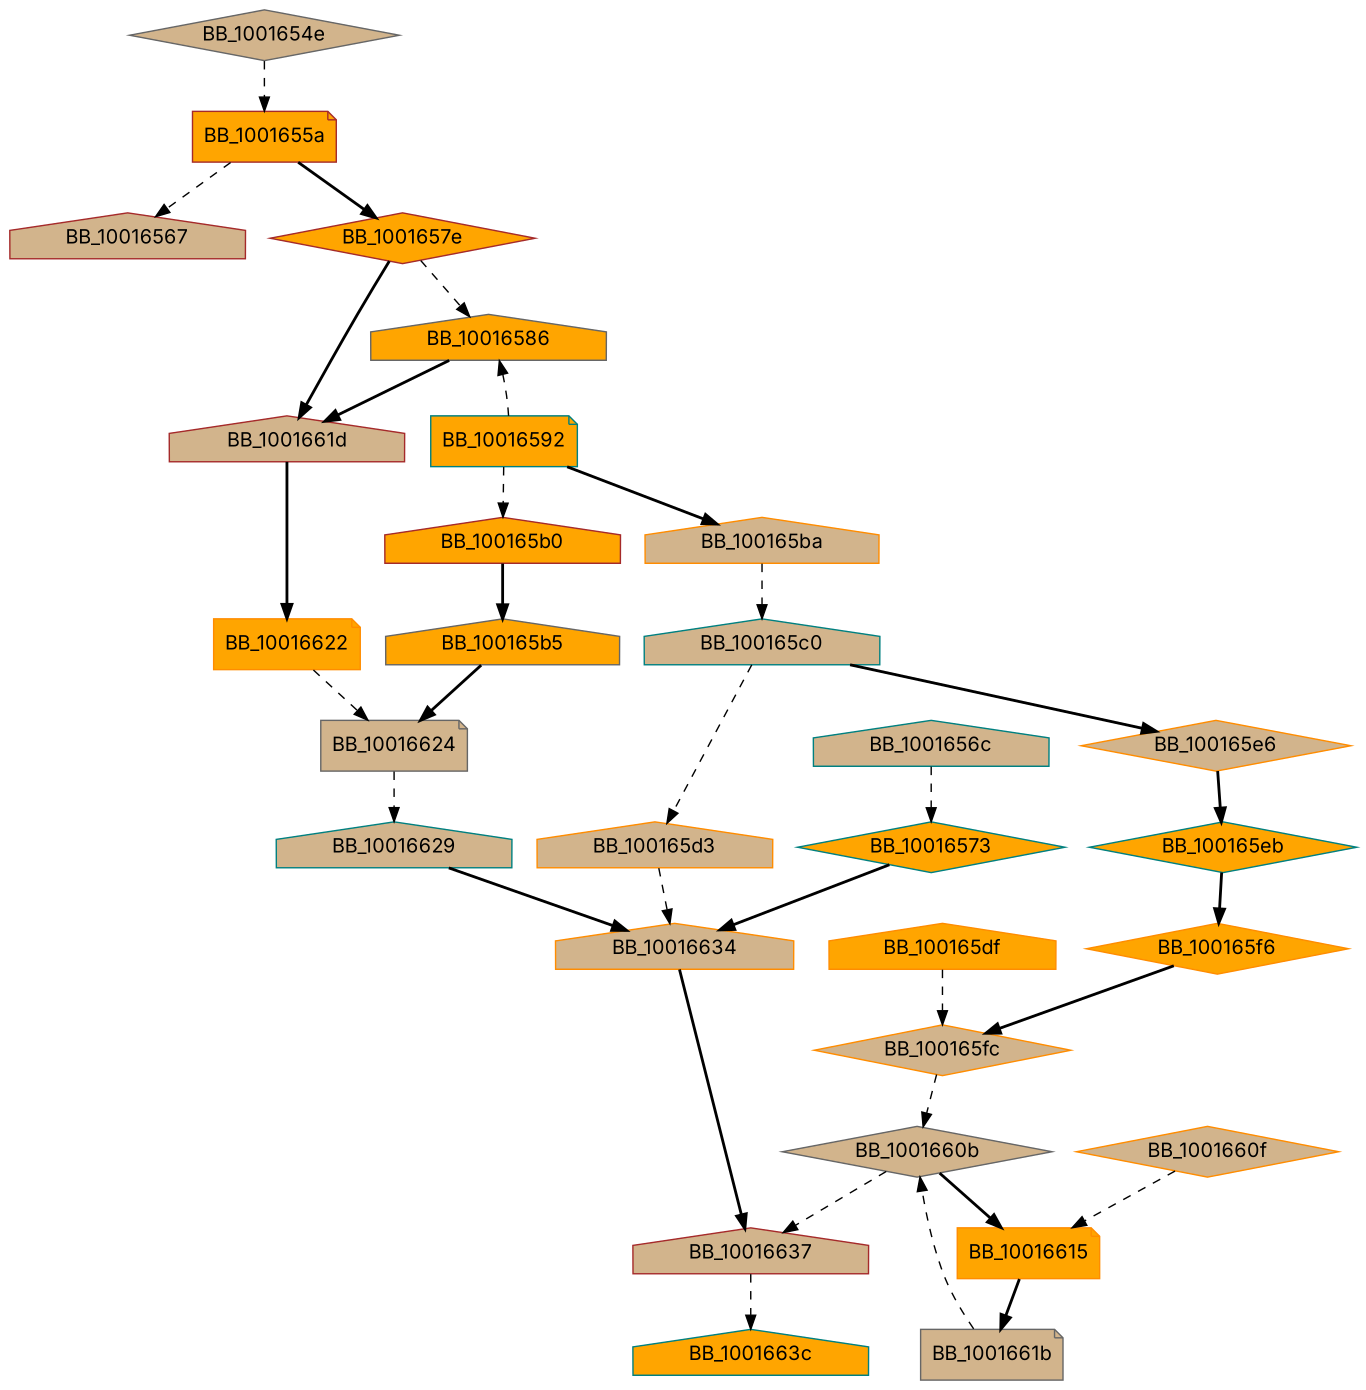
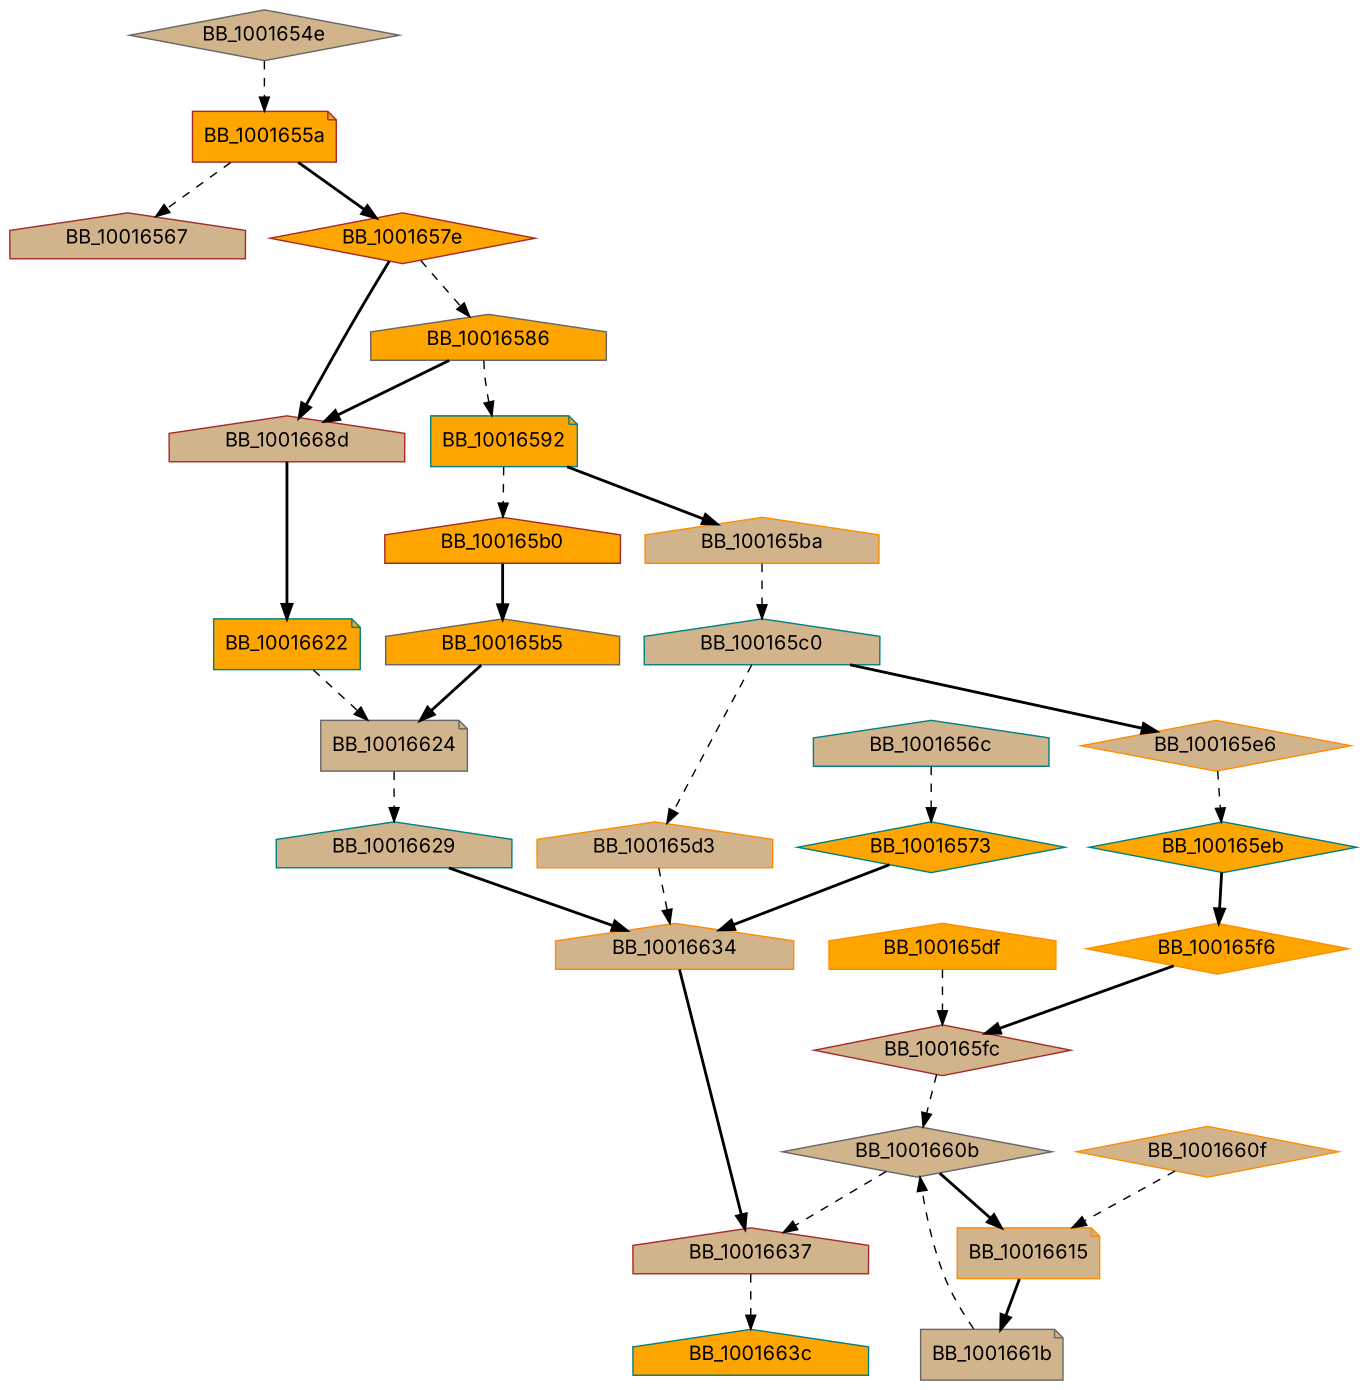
(506, 395) -> (485, 381)
(287, 441) -> (287, 441)
(287, 644) -> (287, 644)
(1219, 789) -> (1219, 789)
(942, 1050) -> (942, 1050)
(1028, 1253) -> (1028, 1253)
